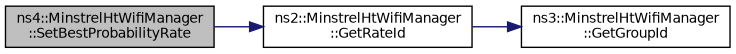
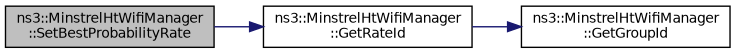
(110, 27) -> (110, 27)
(368, 27) -> (368, 27)
